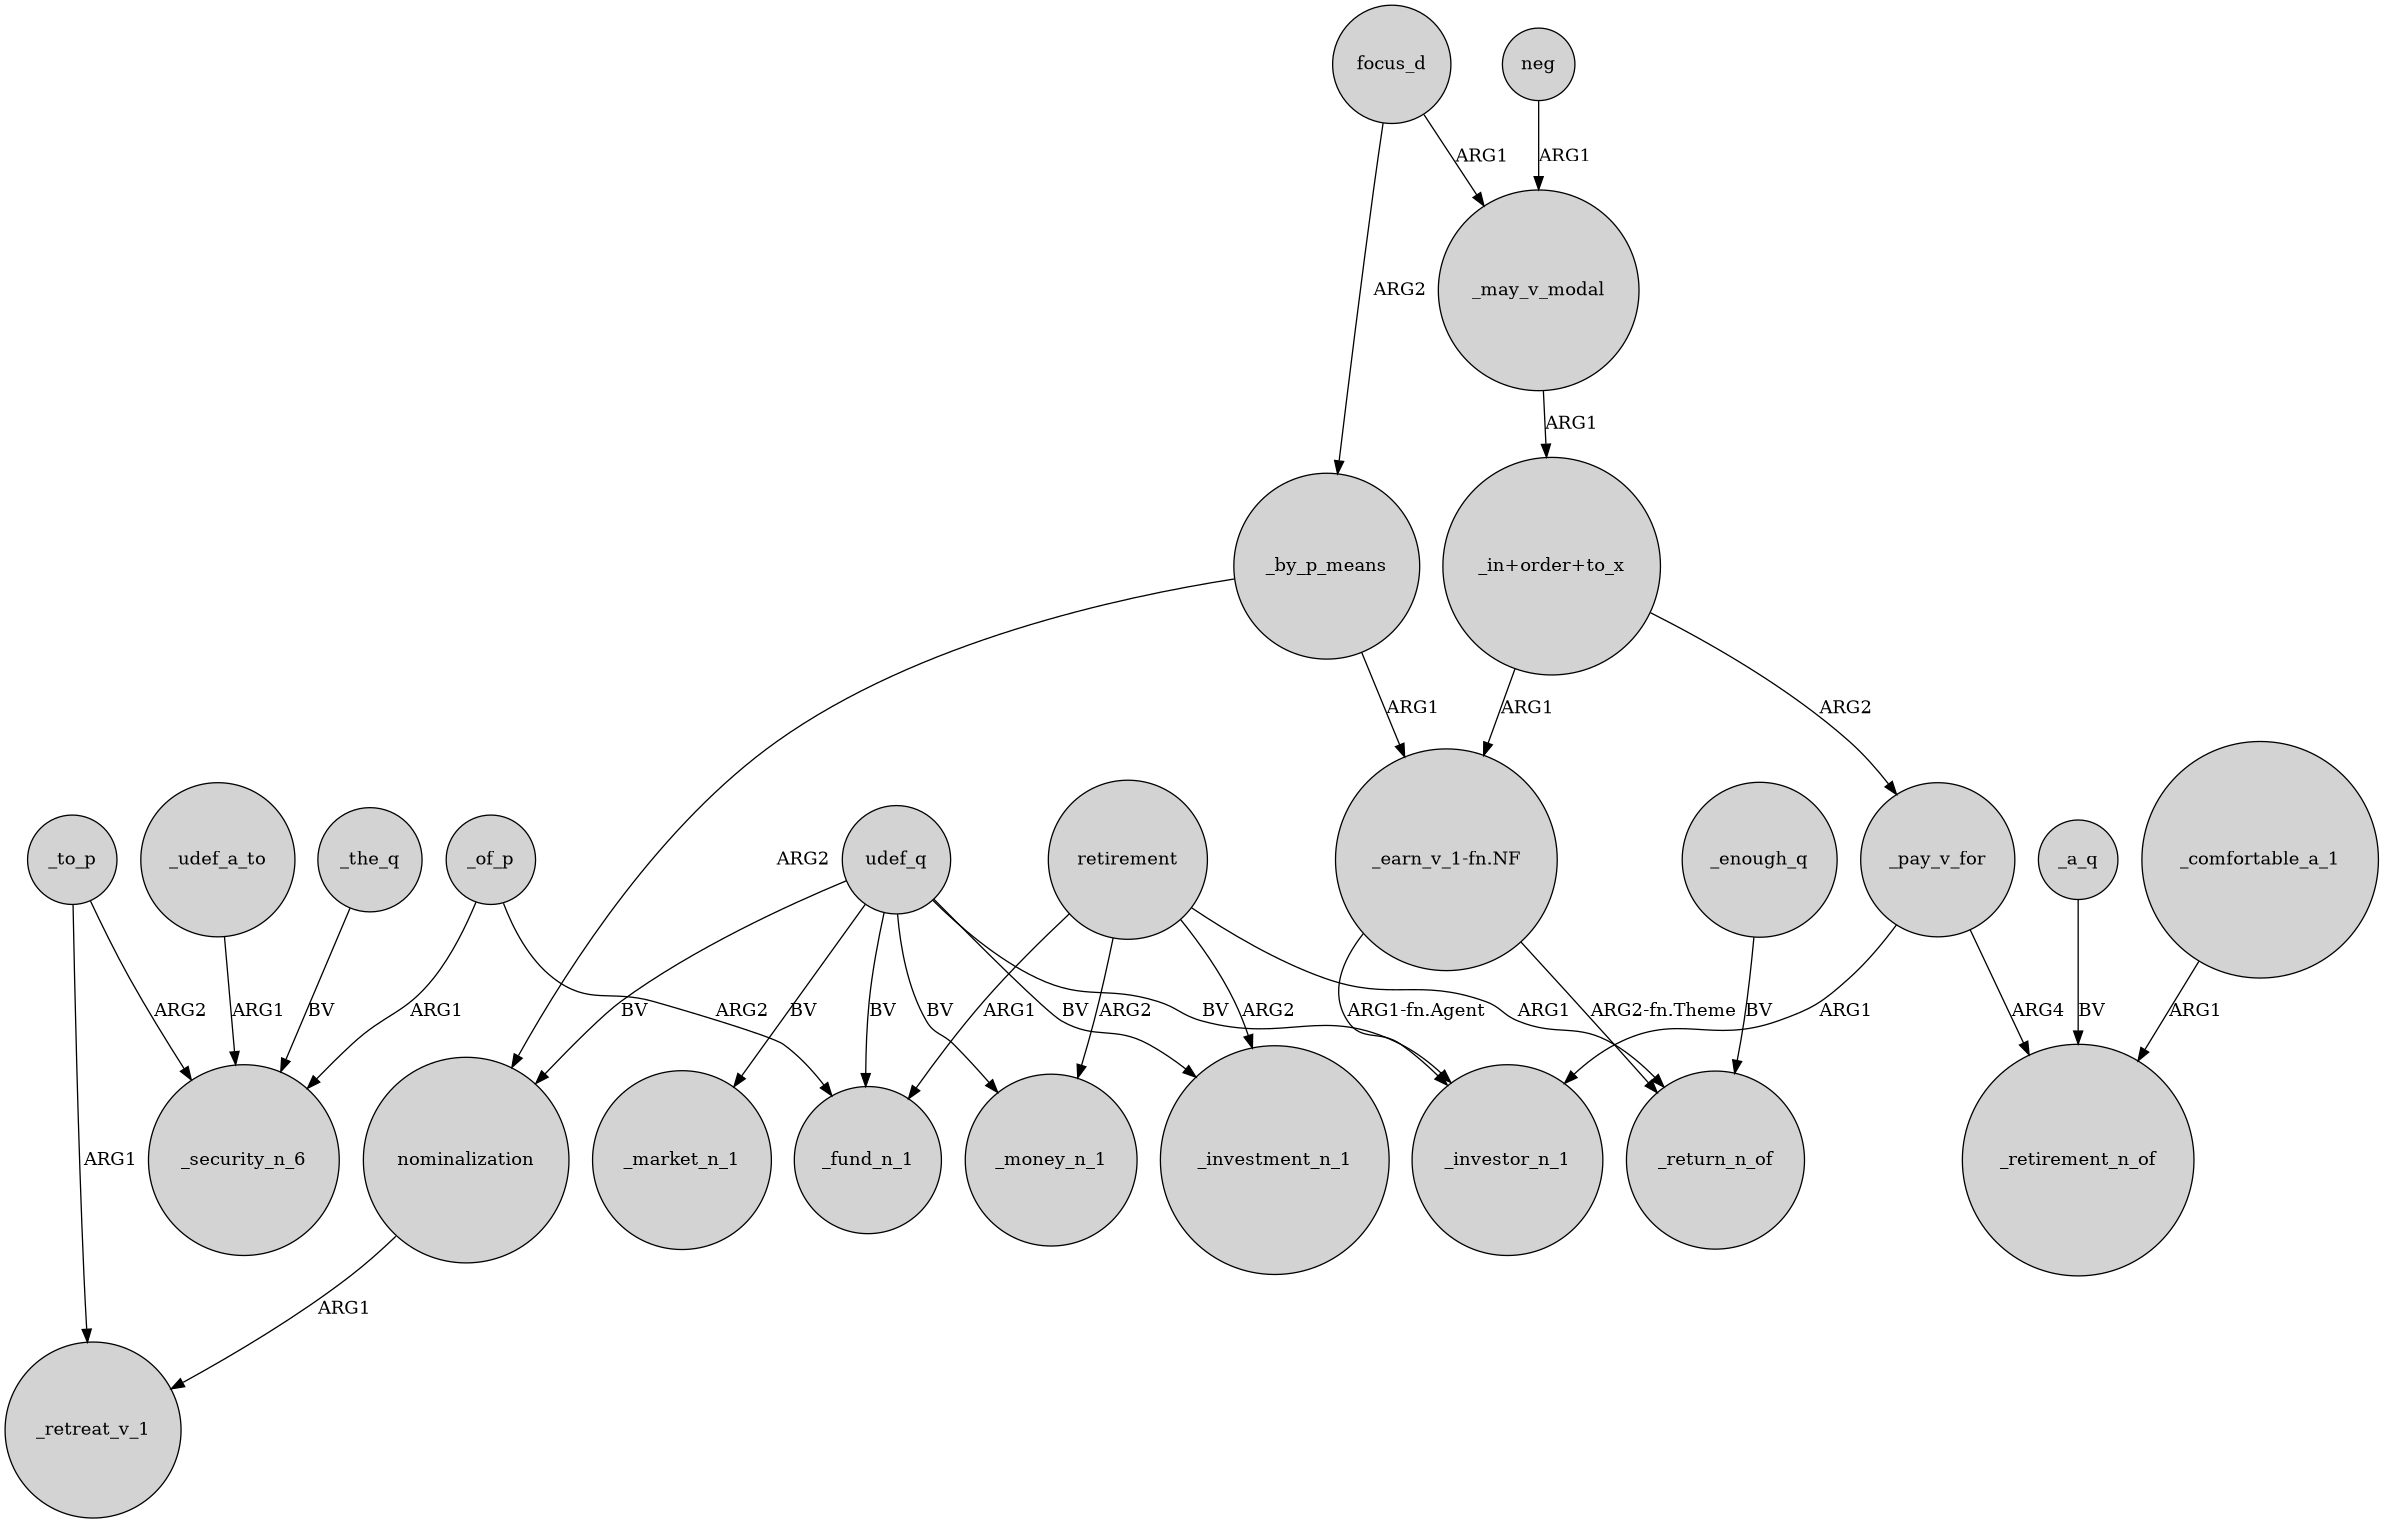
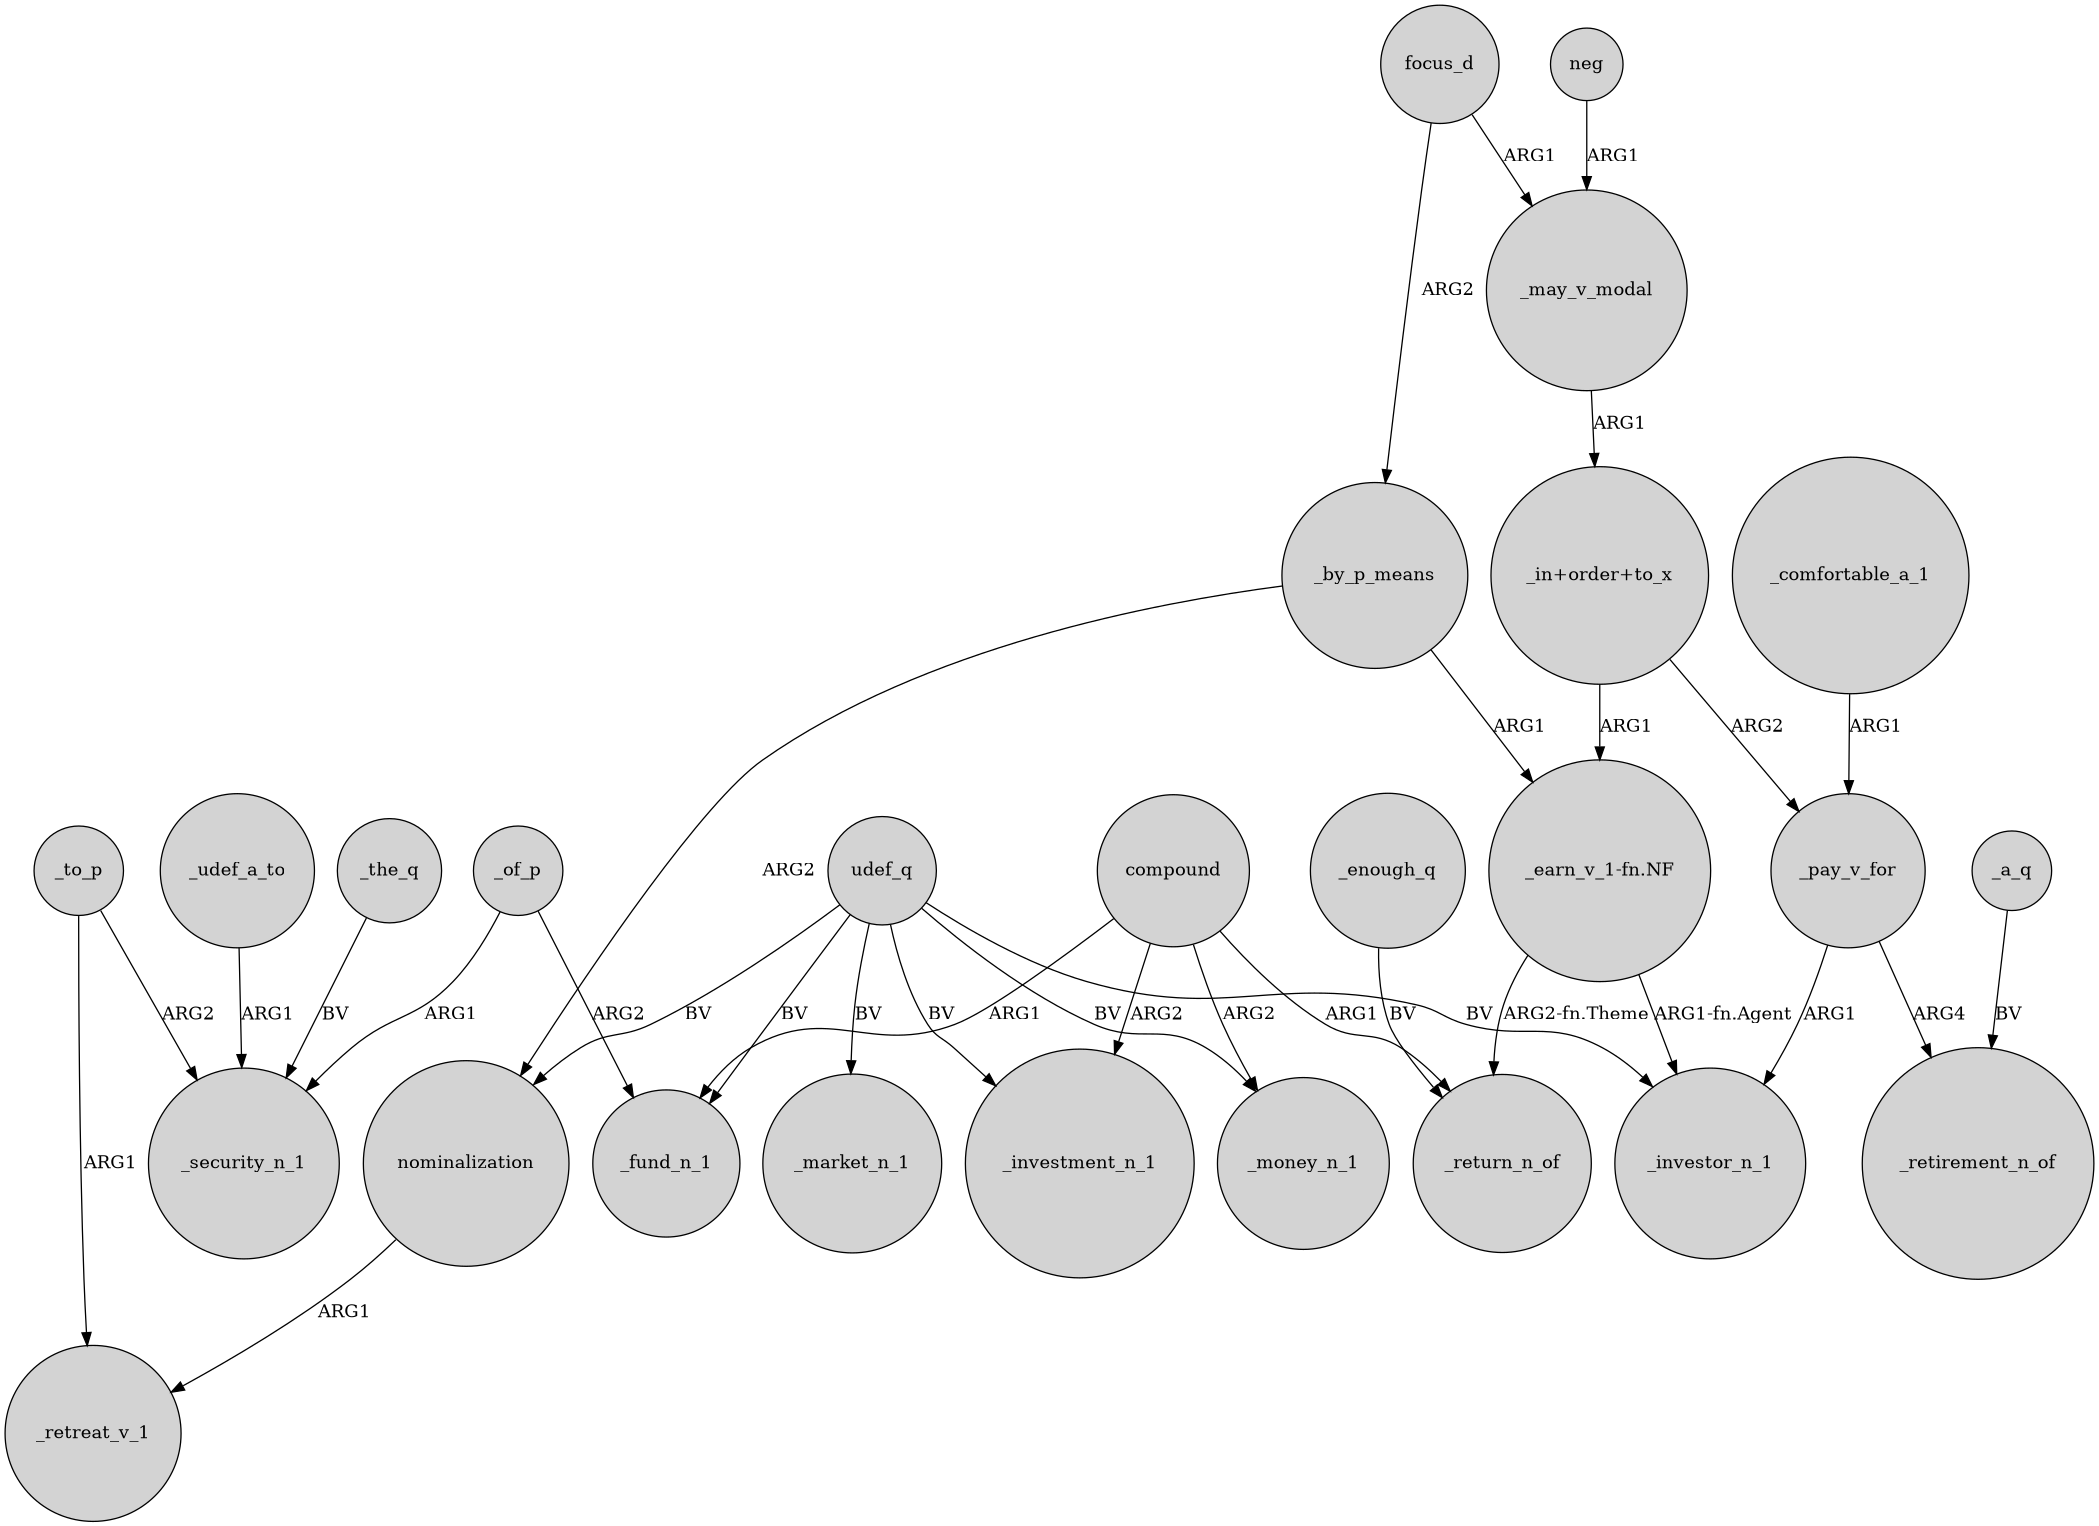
(1128, 860) -> (1173, 871)
(2172, 1005) -> (1849, 737)
(244, 1160) -> (244, 1163)
